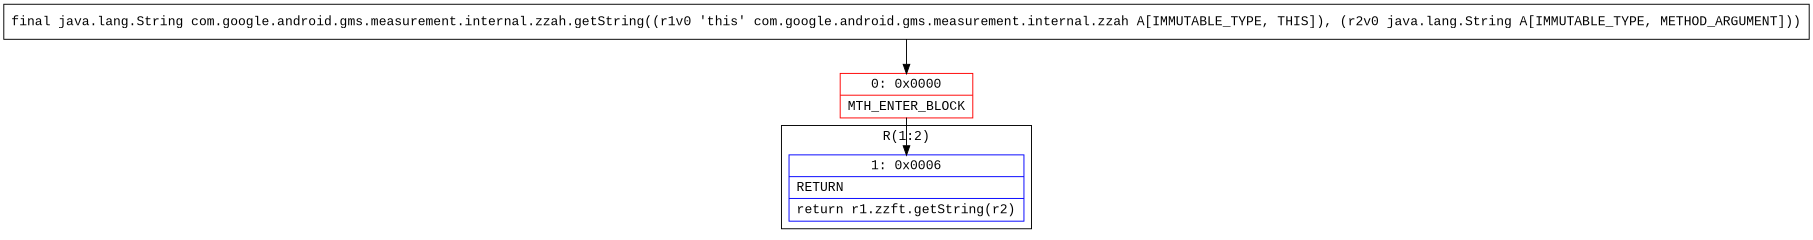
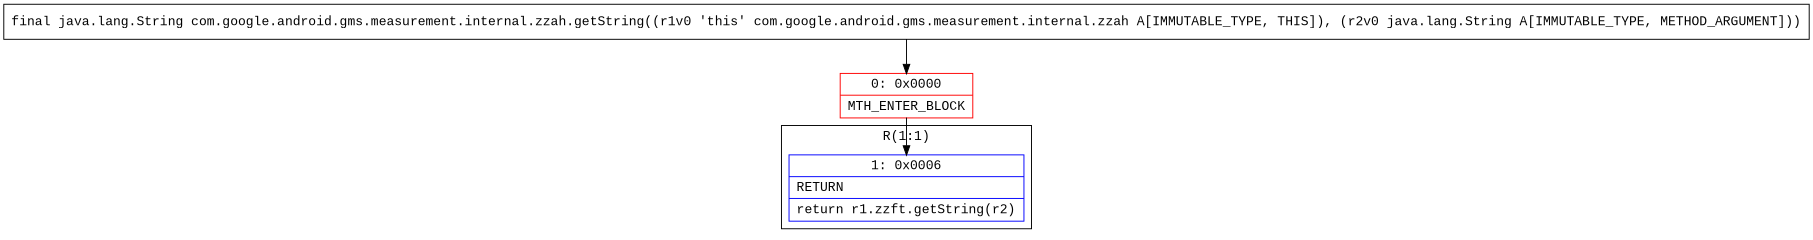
(906, 136) -> (906, 136)
